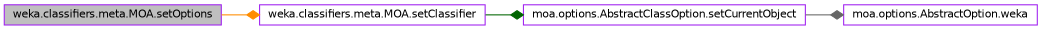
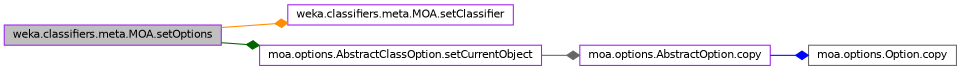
(498, 15) -> (234, 44)
(940, 15) -> (675, 55)
none -> (882, 55)
